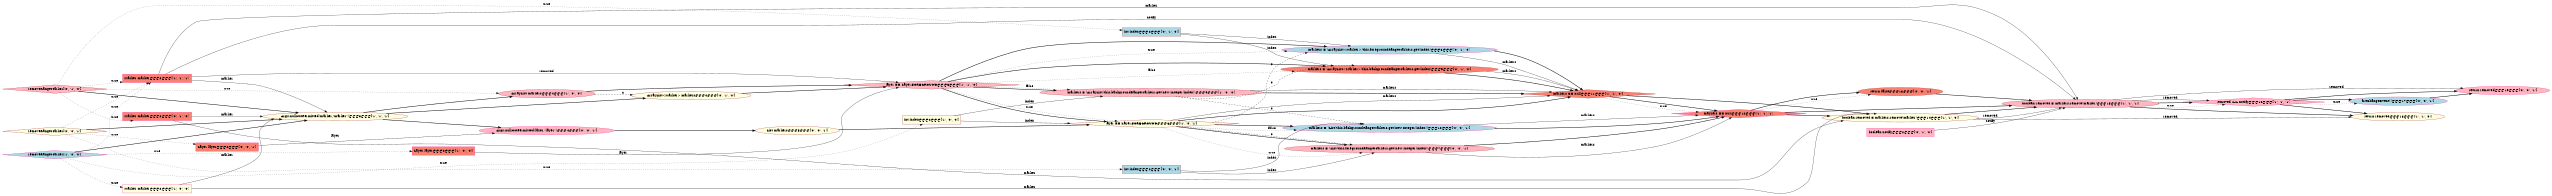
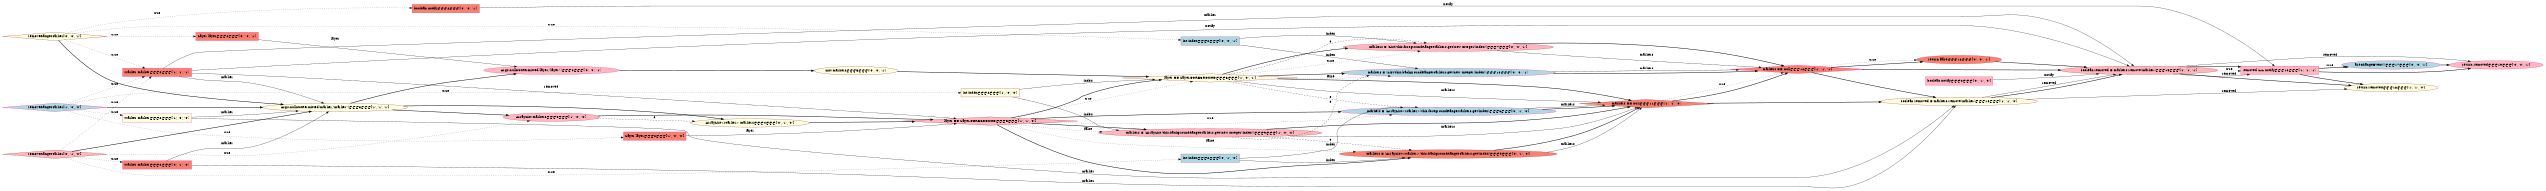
none -> (446, 9)
(2254, 102) -> (2280, 70)
